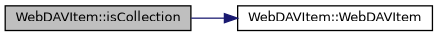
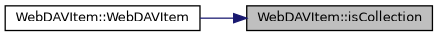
(208, 18) -> (217, 18)
